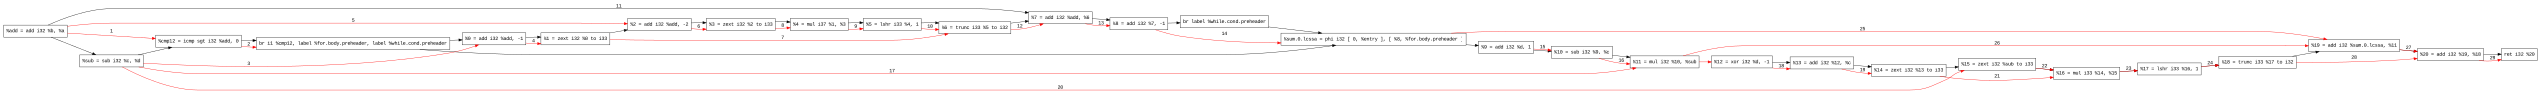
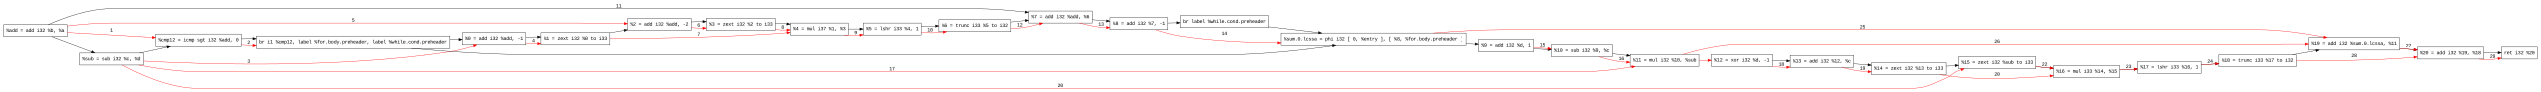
(778, 40) -> (698, 37)
(1997, 76) -> (1997, 74)
